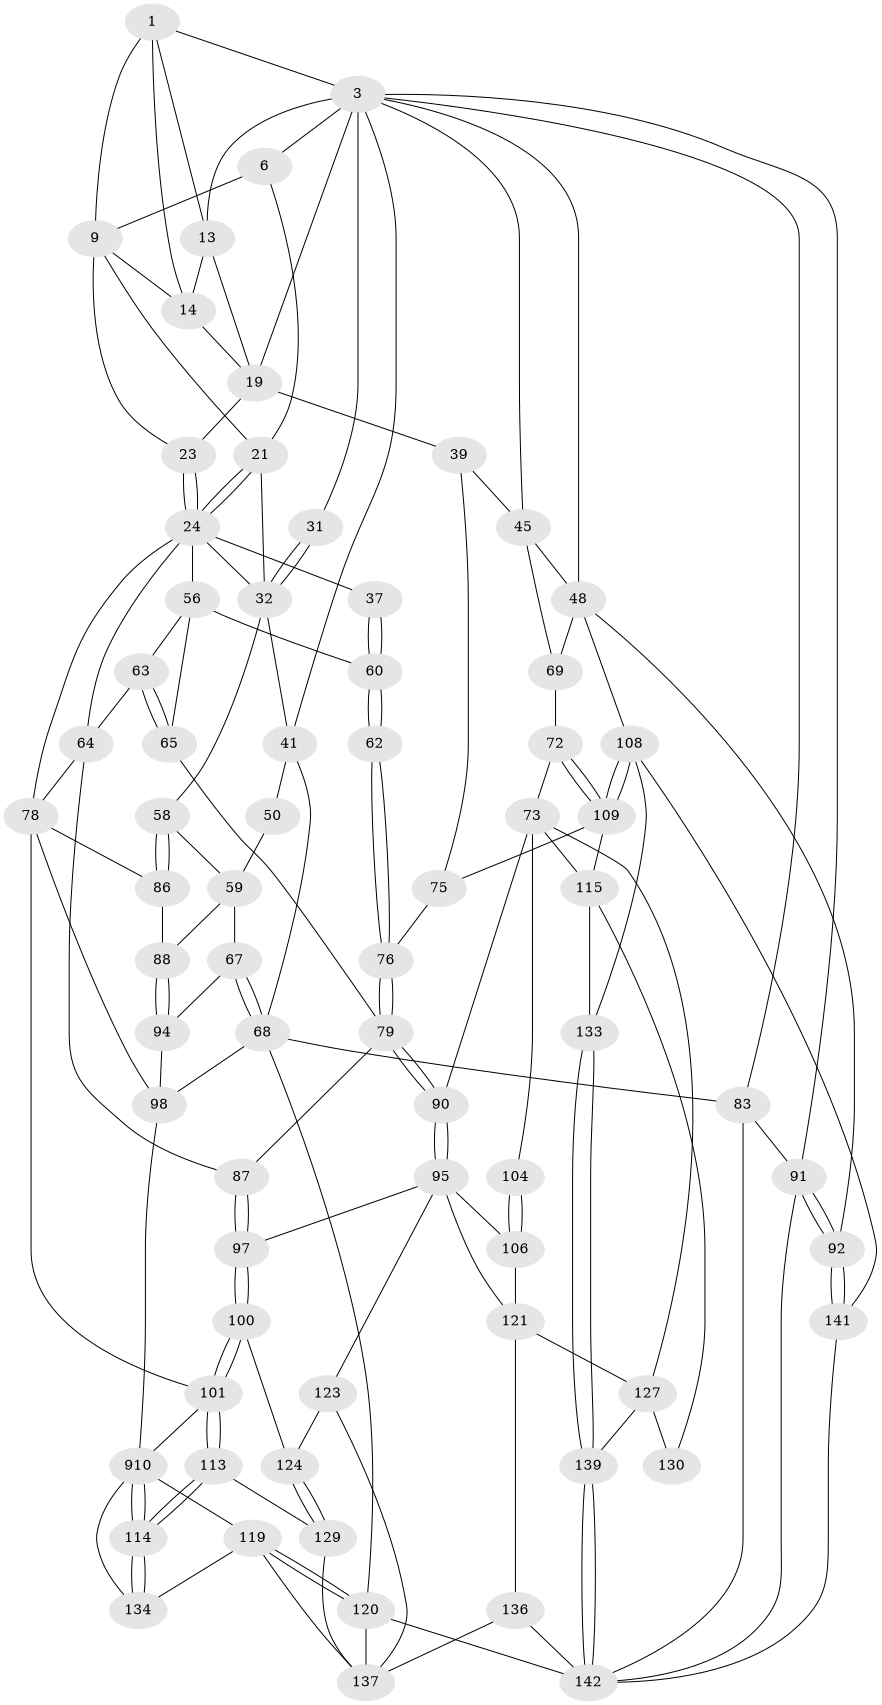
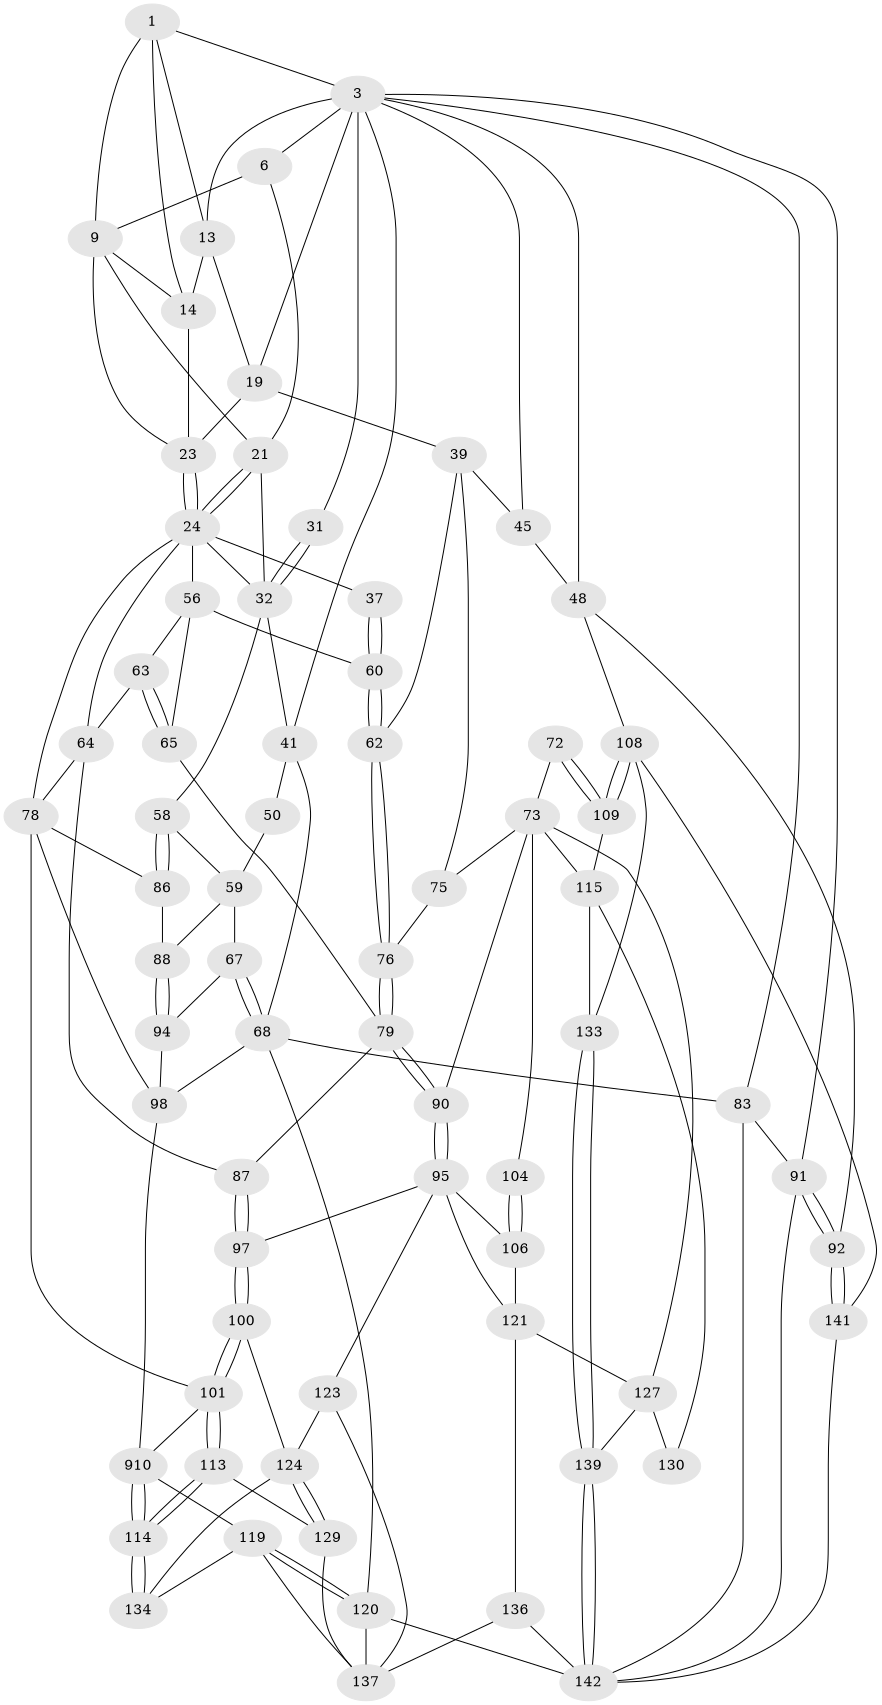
(222, 347) -> (189, 386)
none -> (433, 604)
(556, 672) -> none
(511, 858) -> (486, 852)
(97, 1538) -> (204, 1530)
